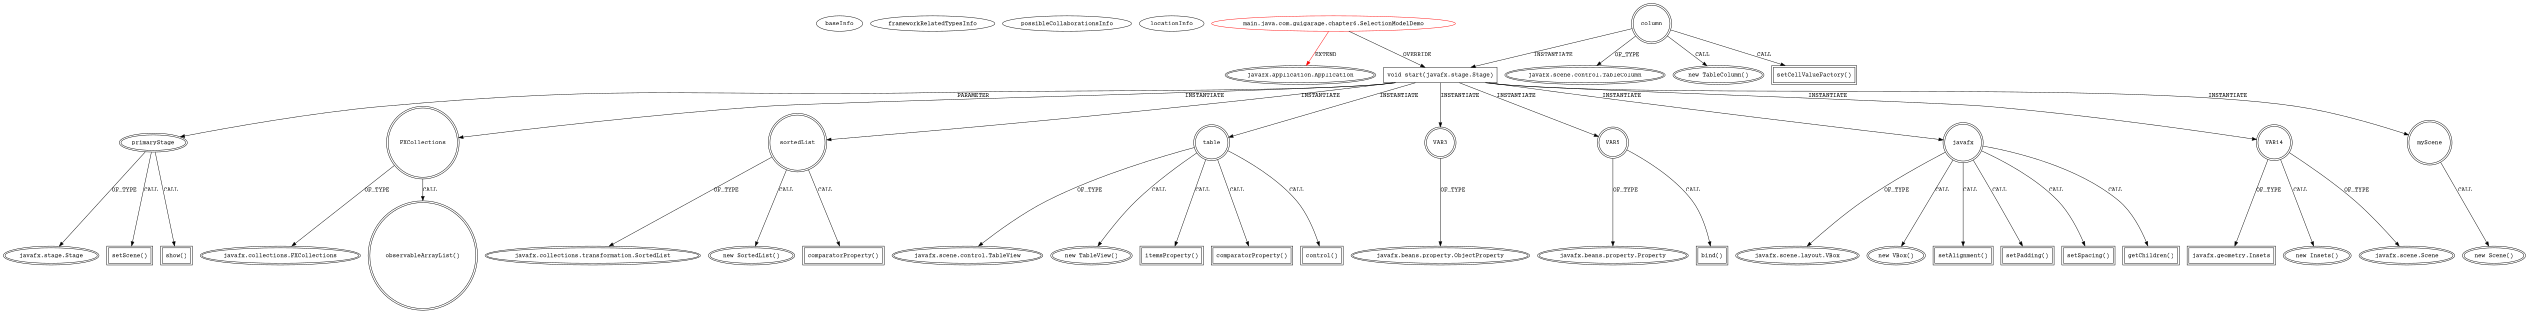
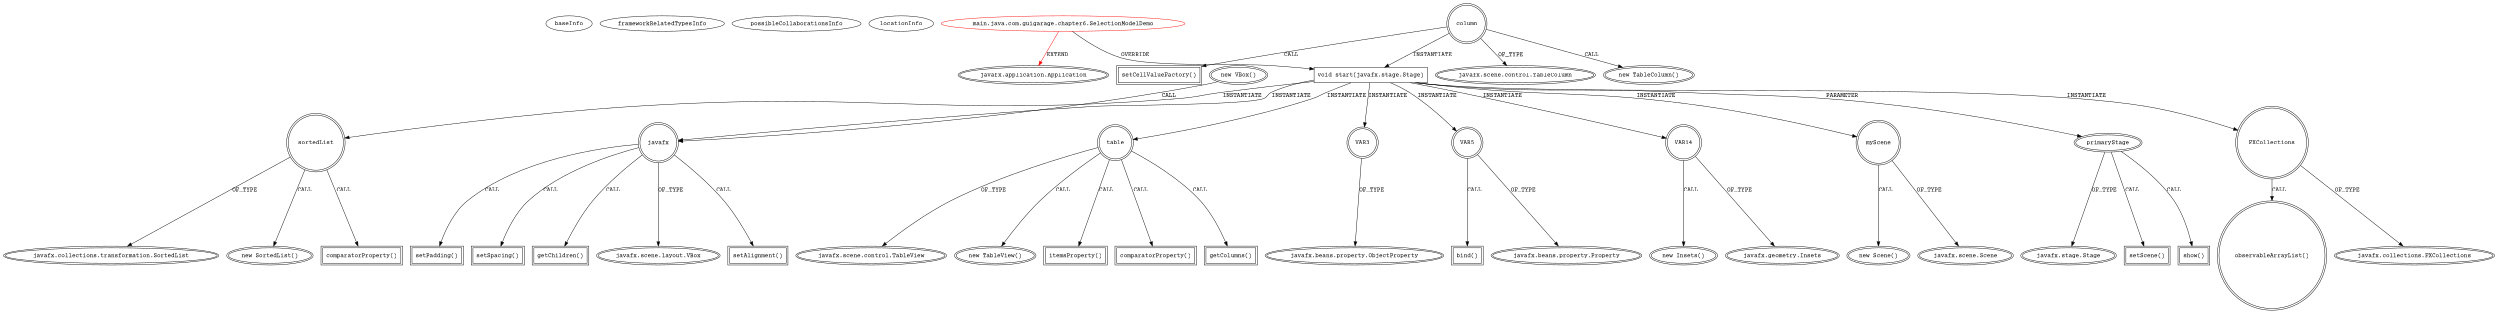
(2346, 194) -> (1924, 202)
(1928, 201) -> (951, 120)
(1322, 256) -> (1231, 256)
(2231, 256) -> (1782, 256)
